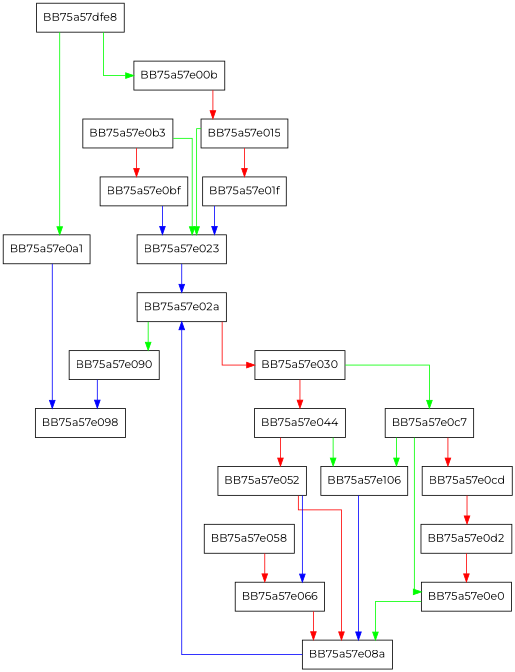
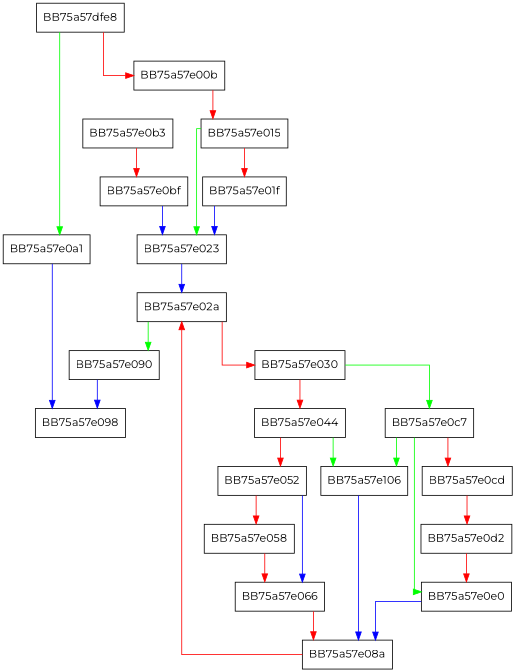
(104, 65) -> (104, 65)
(192, 173) -> none
(341, 542) -> (256, 506)
(182, 552) -> (182, 552)
(383, 602) -> (383, 602)
